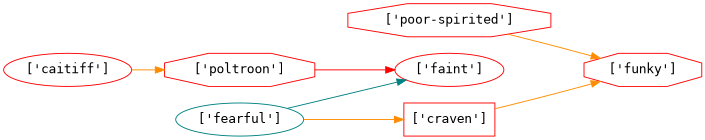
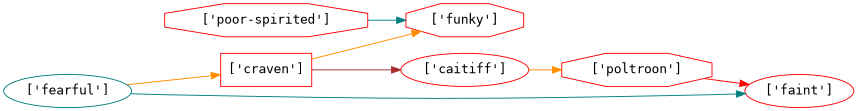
(550, 45) -> (382, 20)
none -> (352, 70)
